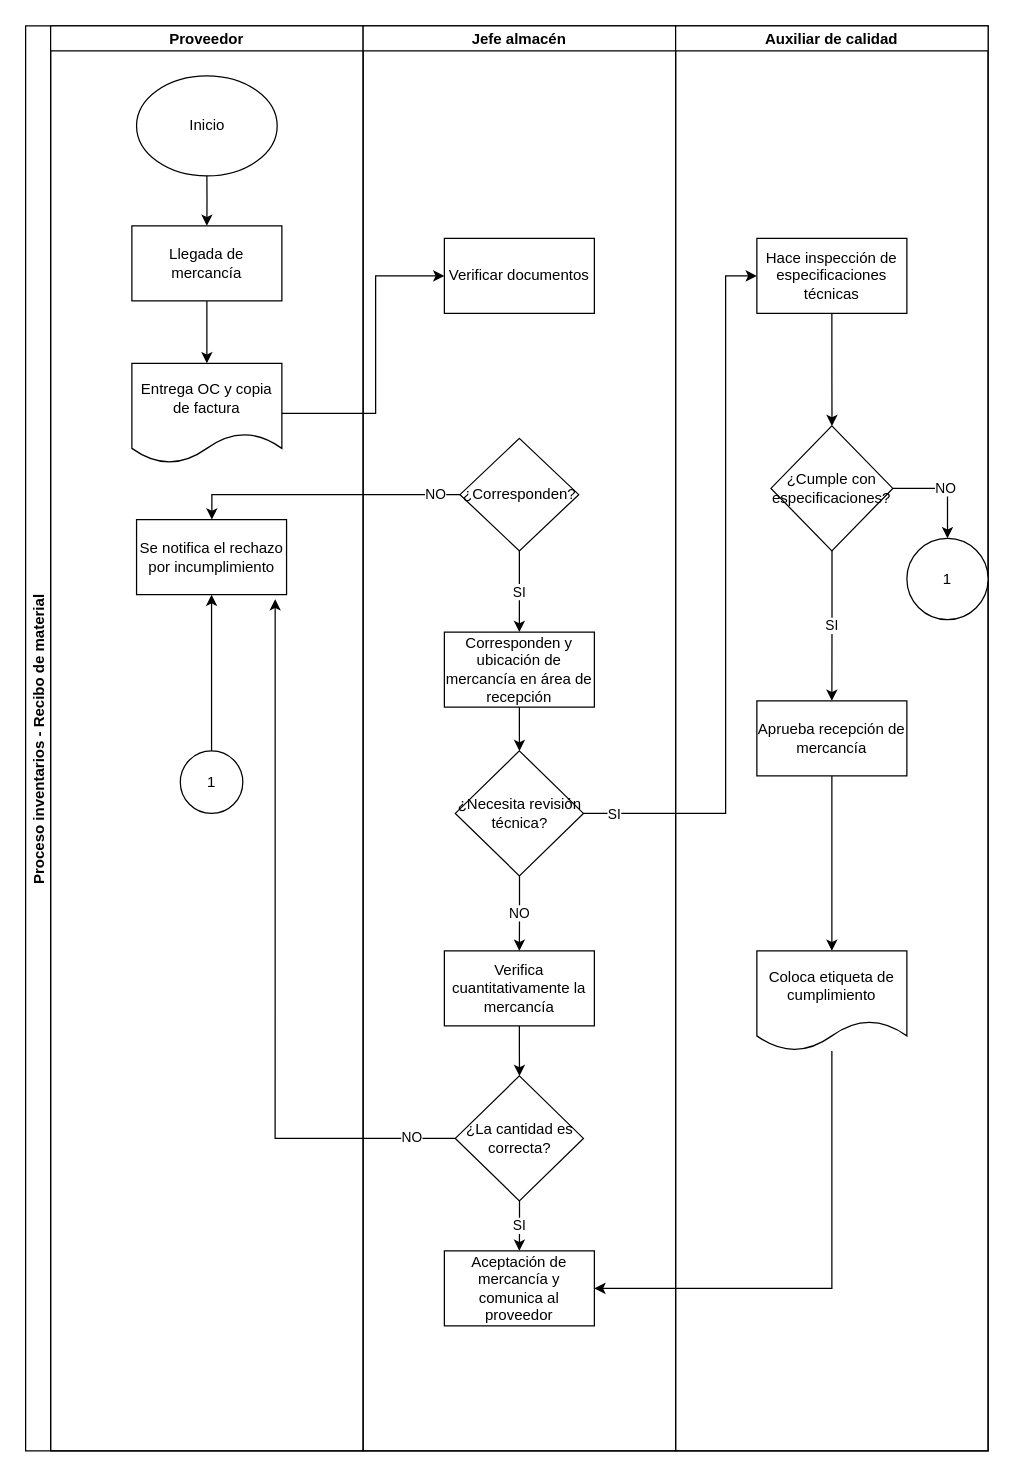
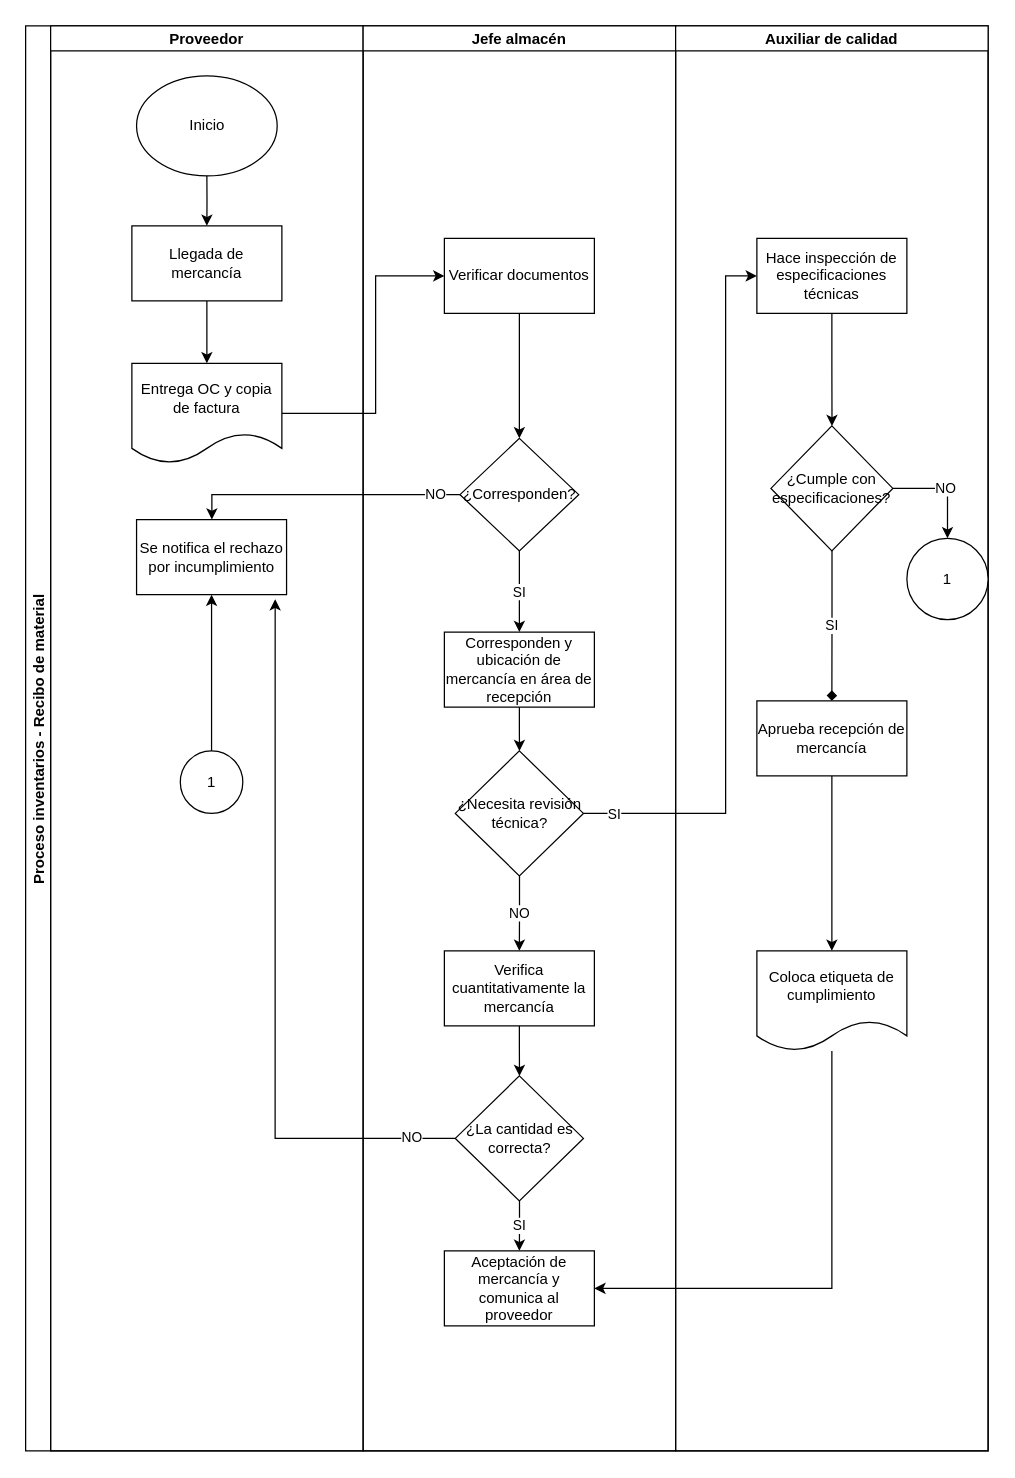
none -> (519, 371)
(832, 691) -> (832, 690)
